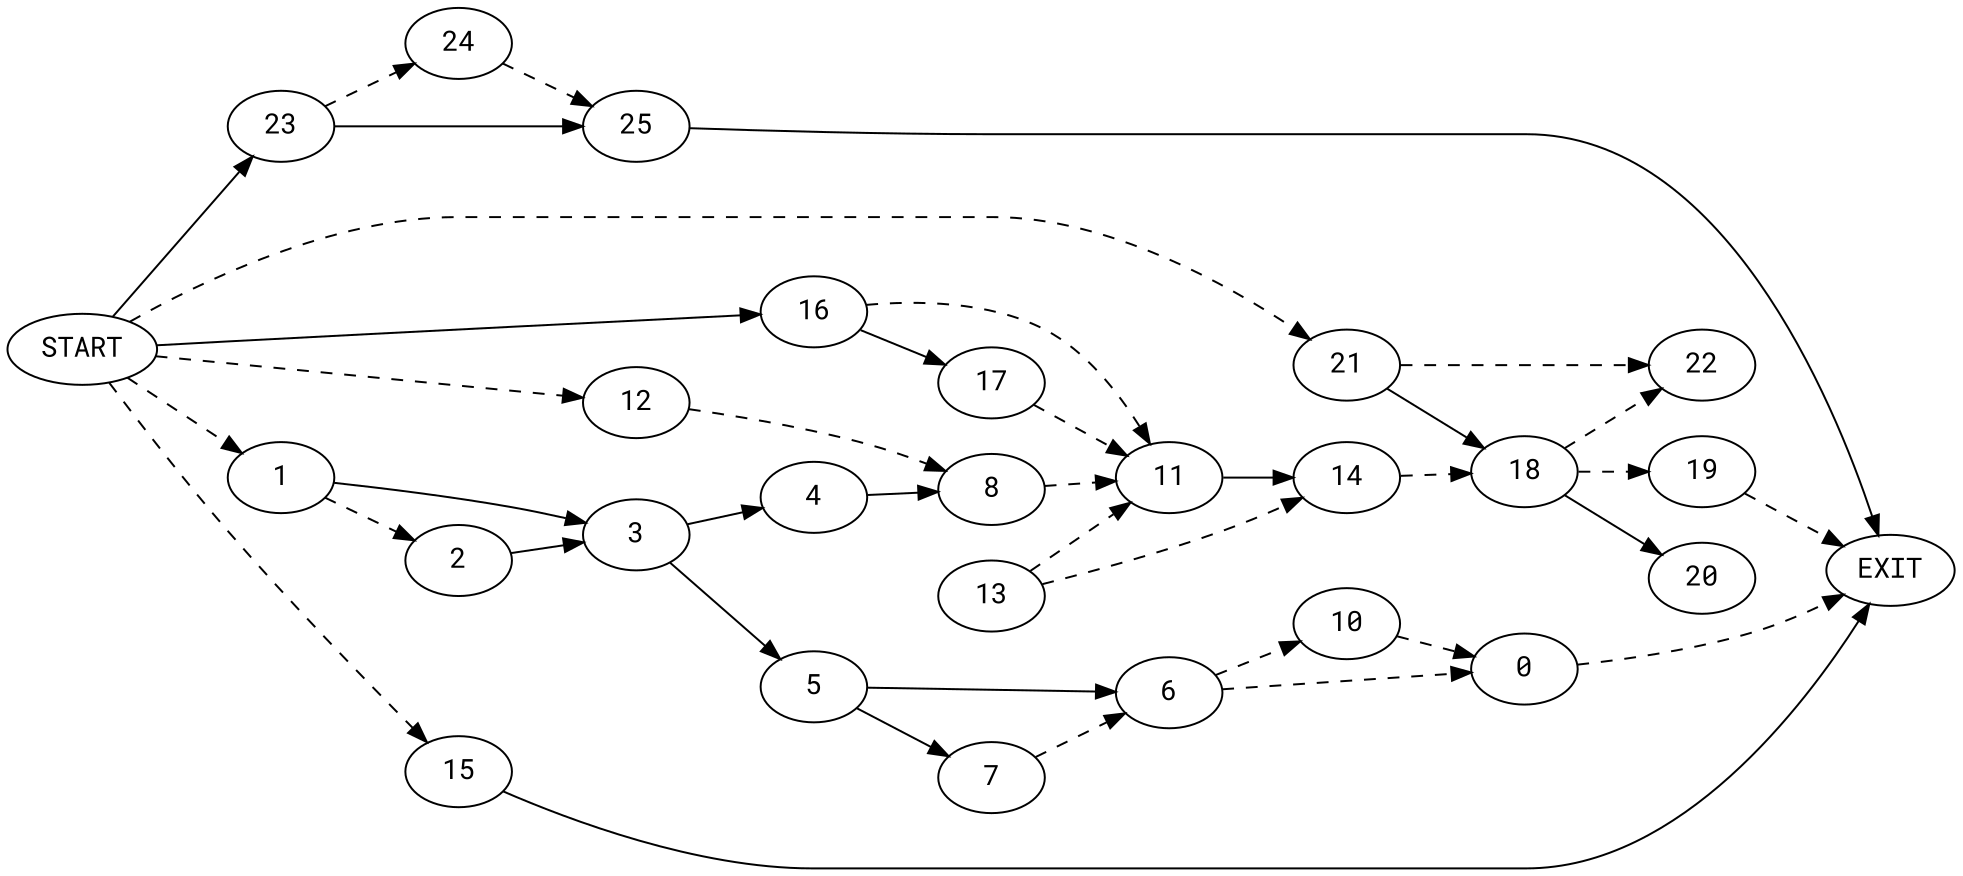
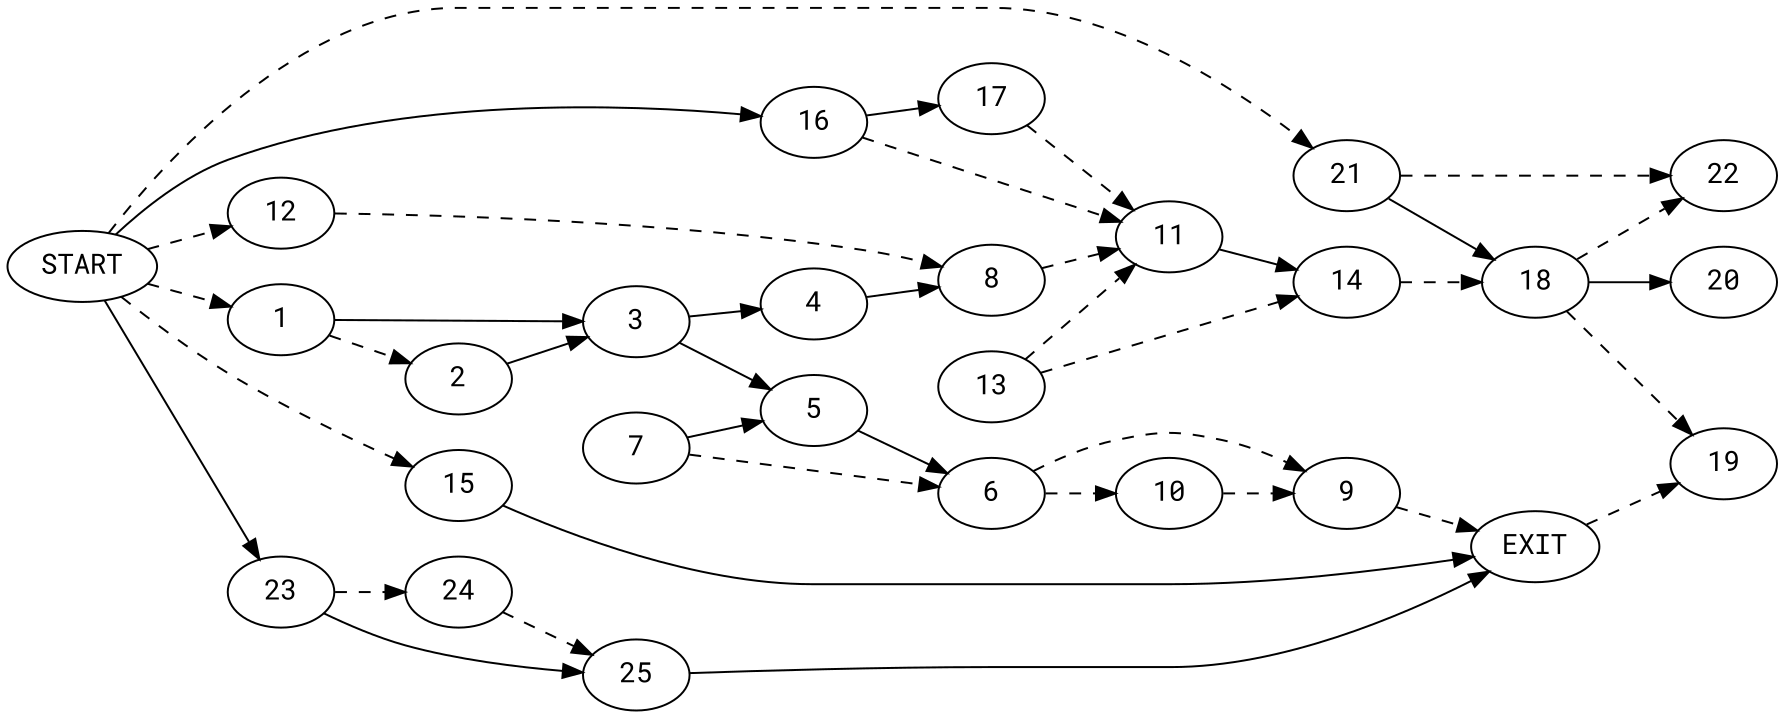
(1785, 515) -> (1623, 508)
(1524, 669) -> (1347, 493)
(894, 728) -> (715, 431)
